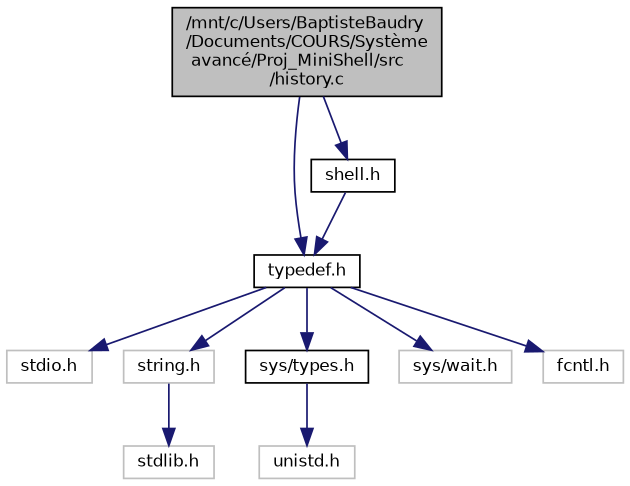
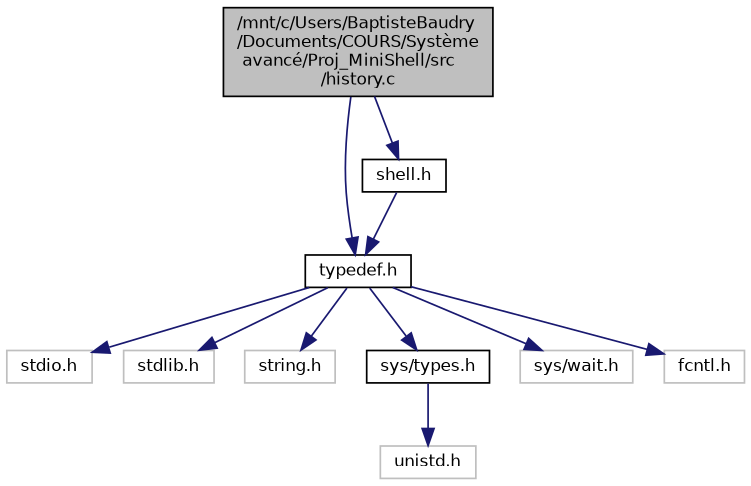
(169, 406) -> (271, 315)
